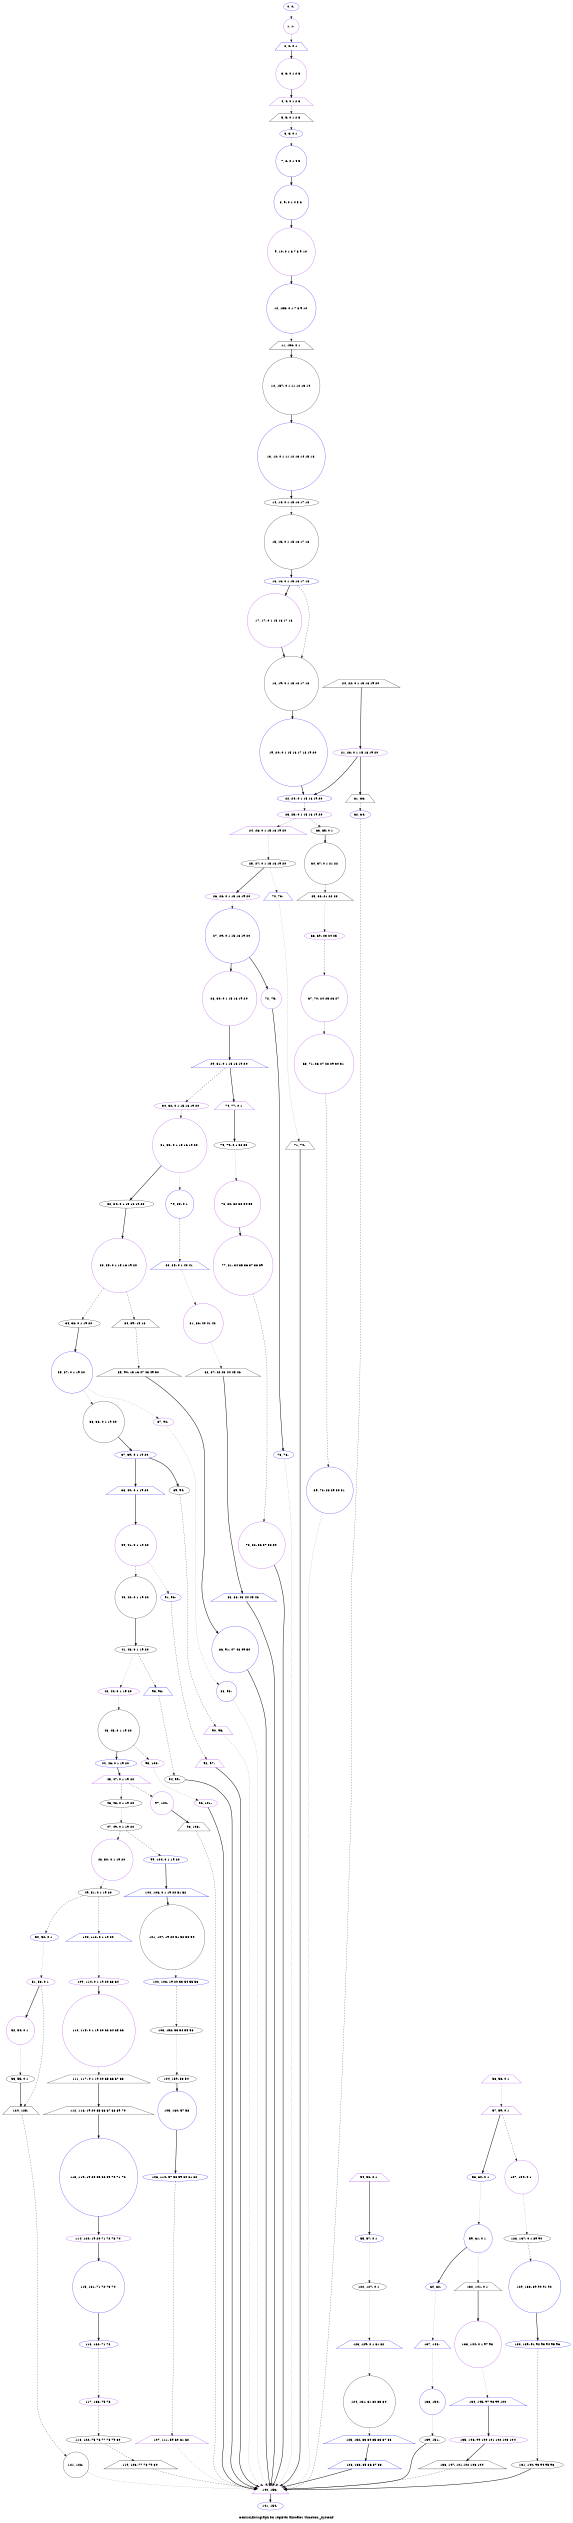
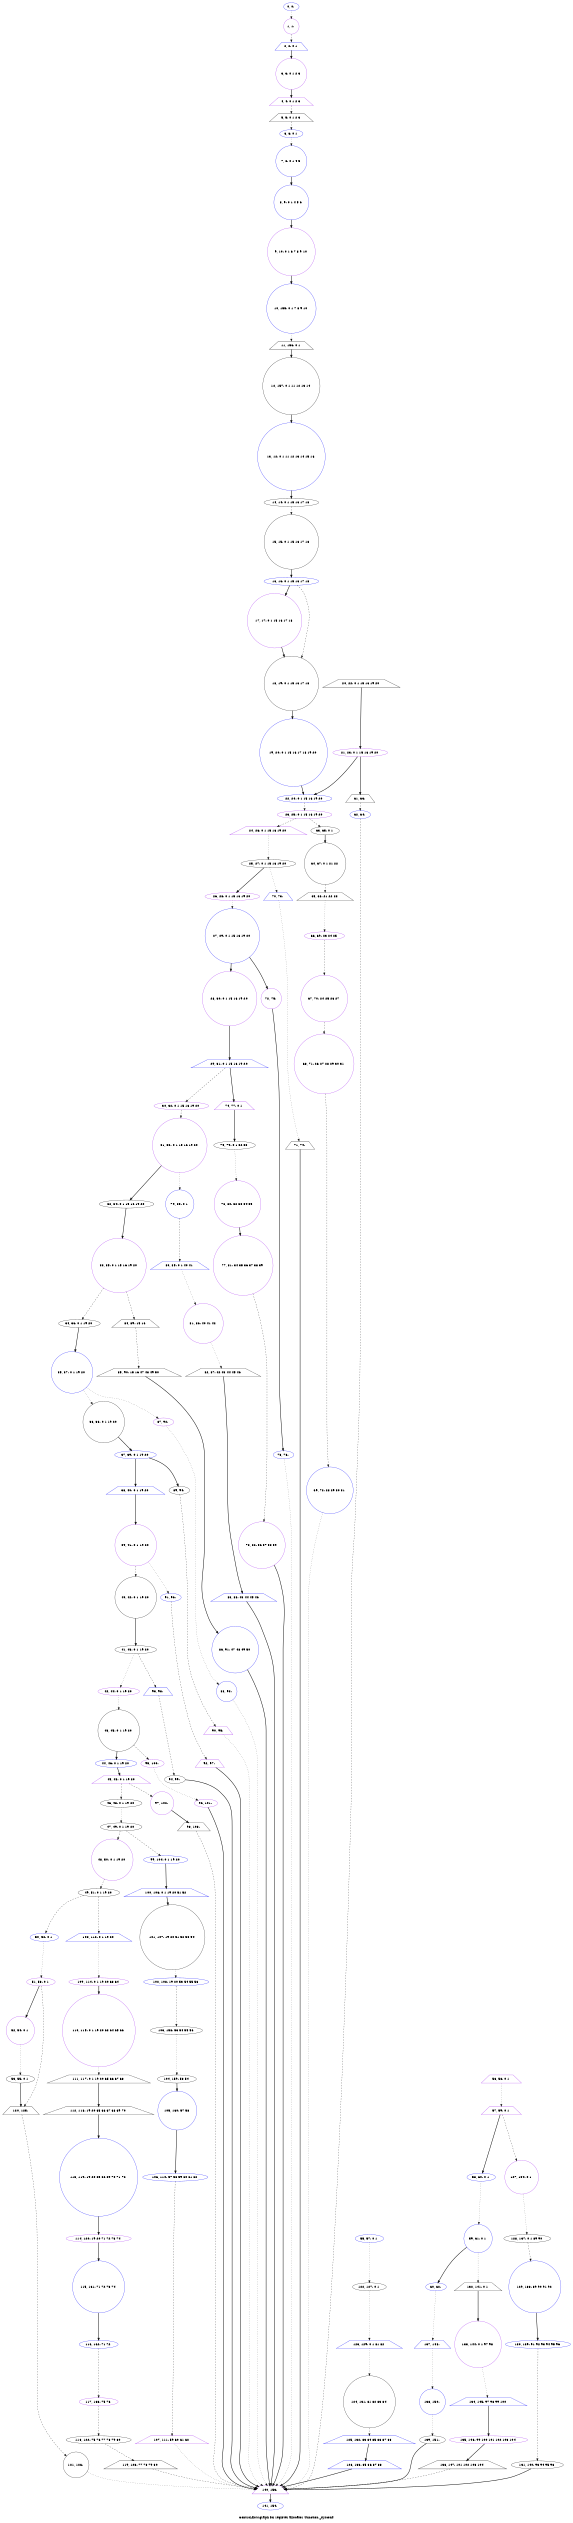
(121, 1780) -> (121, 1780)
(369, 2177) -> none
